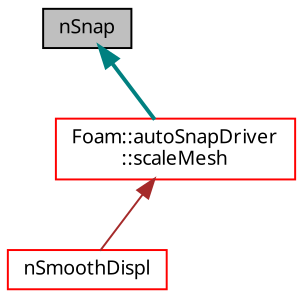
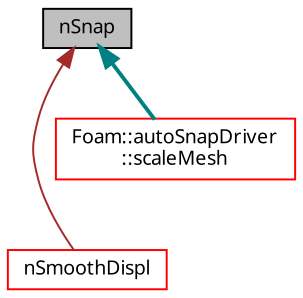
(121, 223) -> (34, 159)
